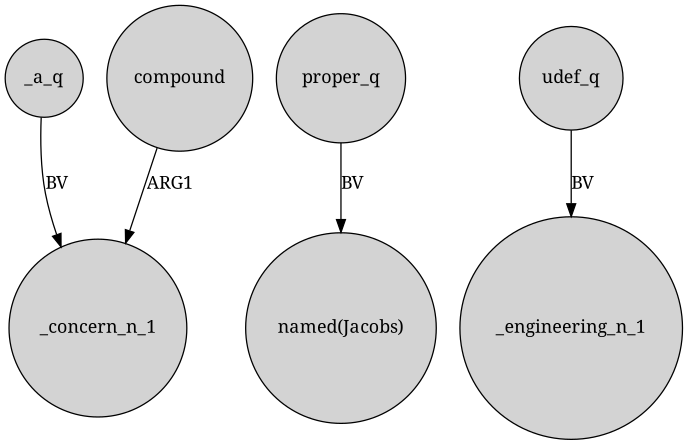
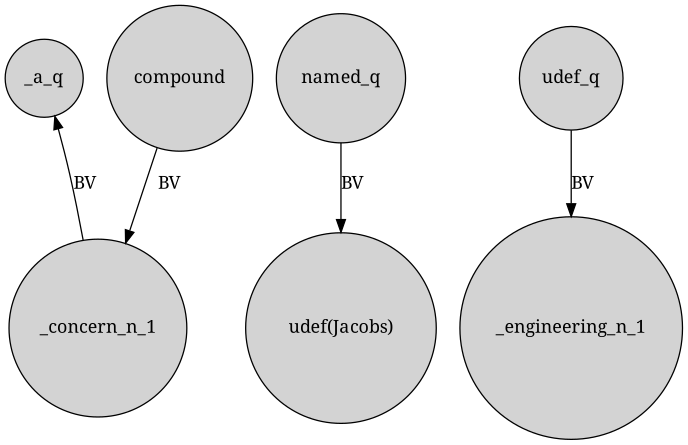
(341, 78) -> (341, 78)
(43, 177) -> (72, 184)
(170, 184) -> (170, 184)
(341, 328) -> (341, 328)
